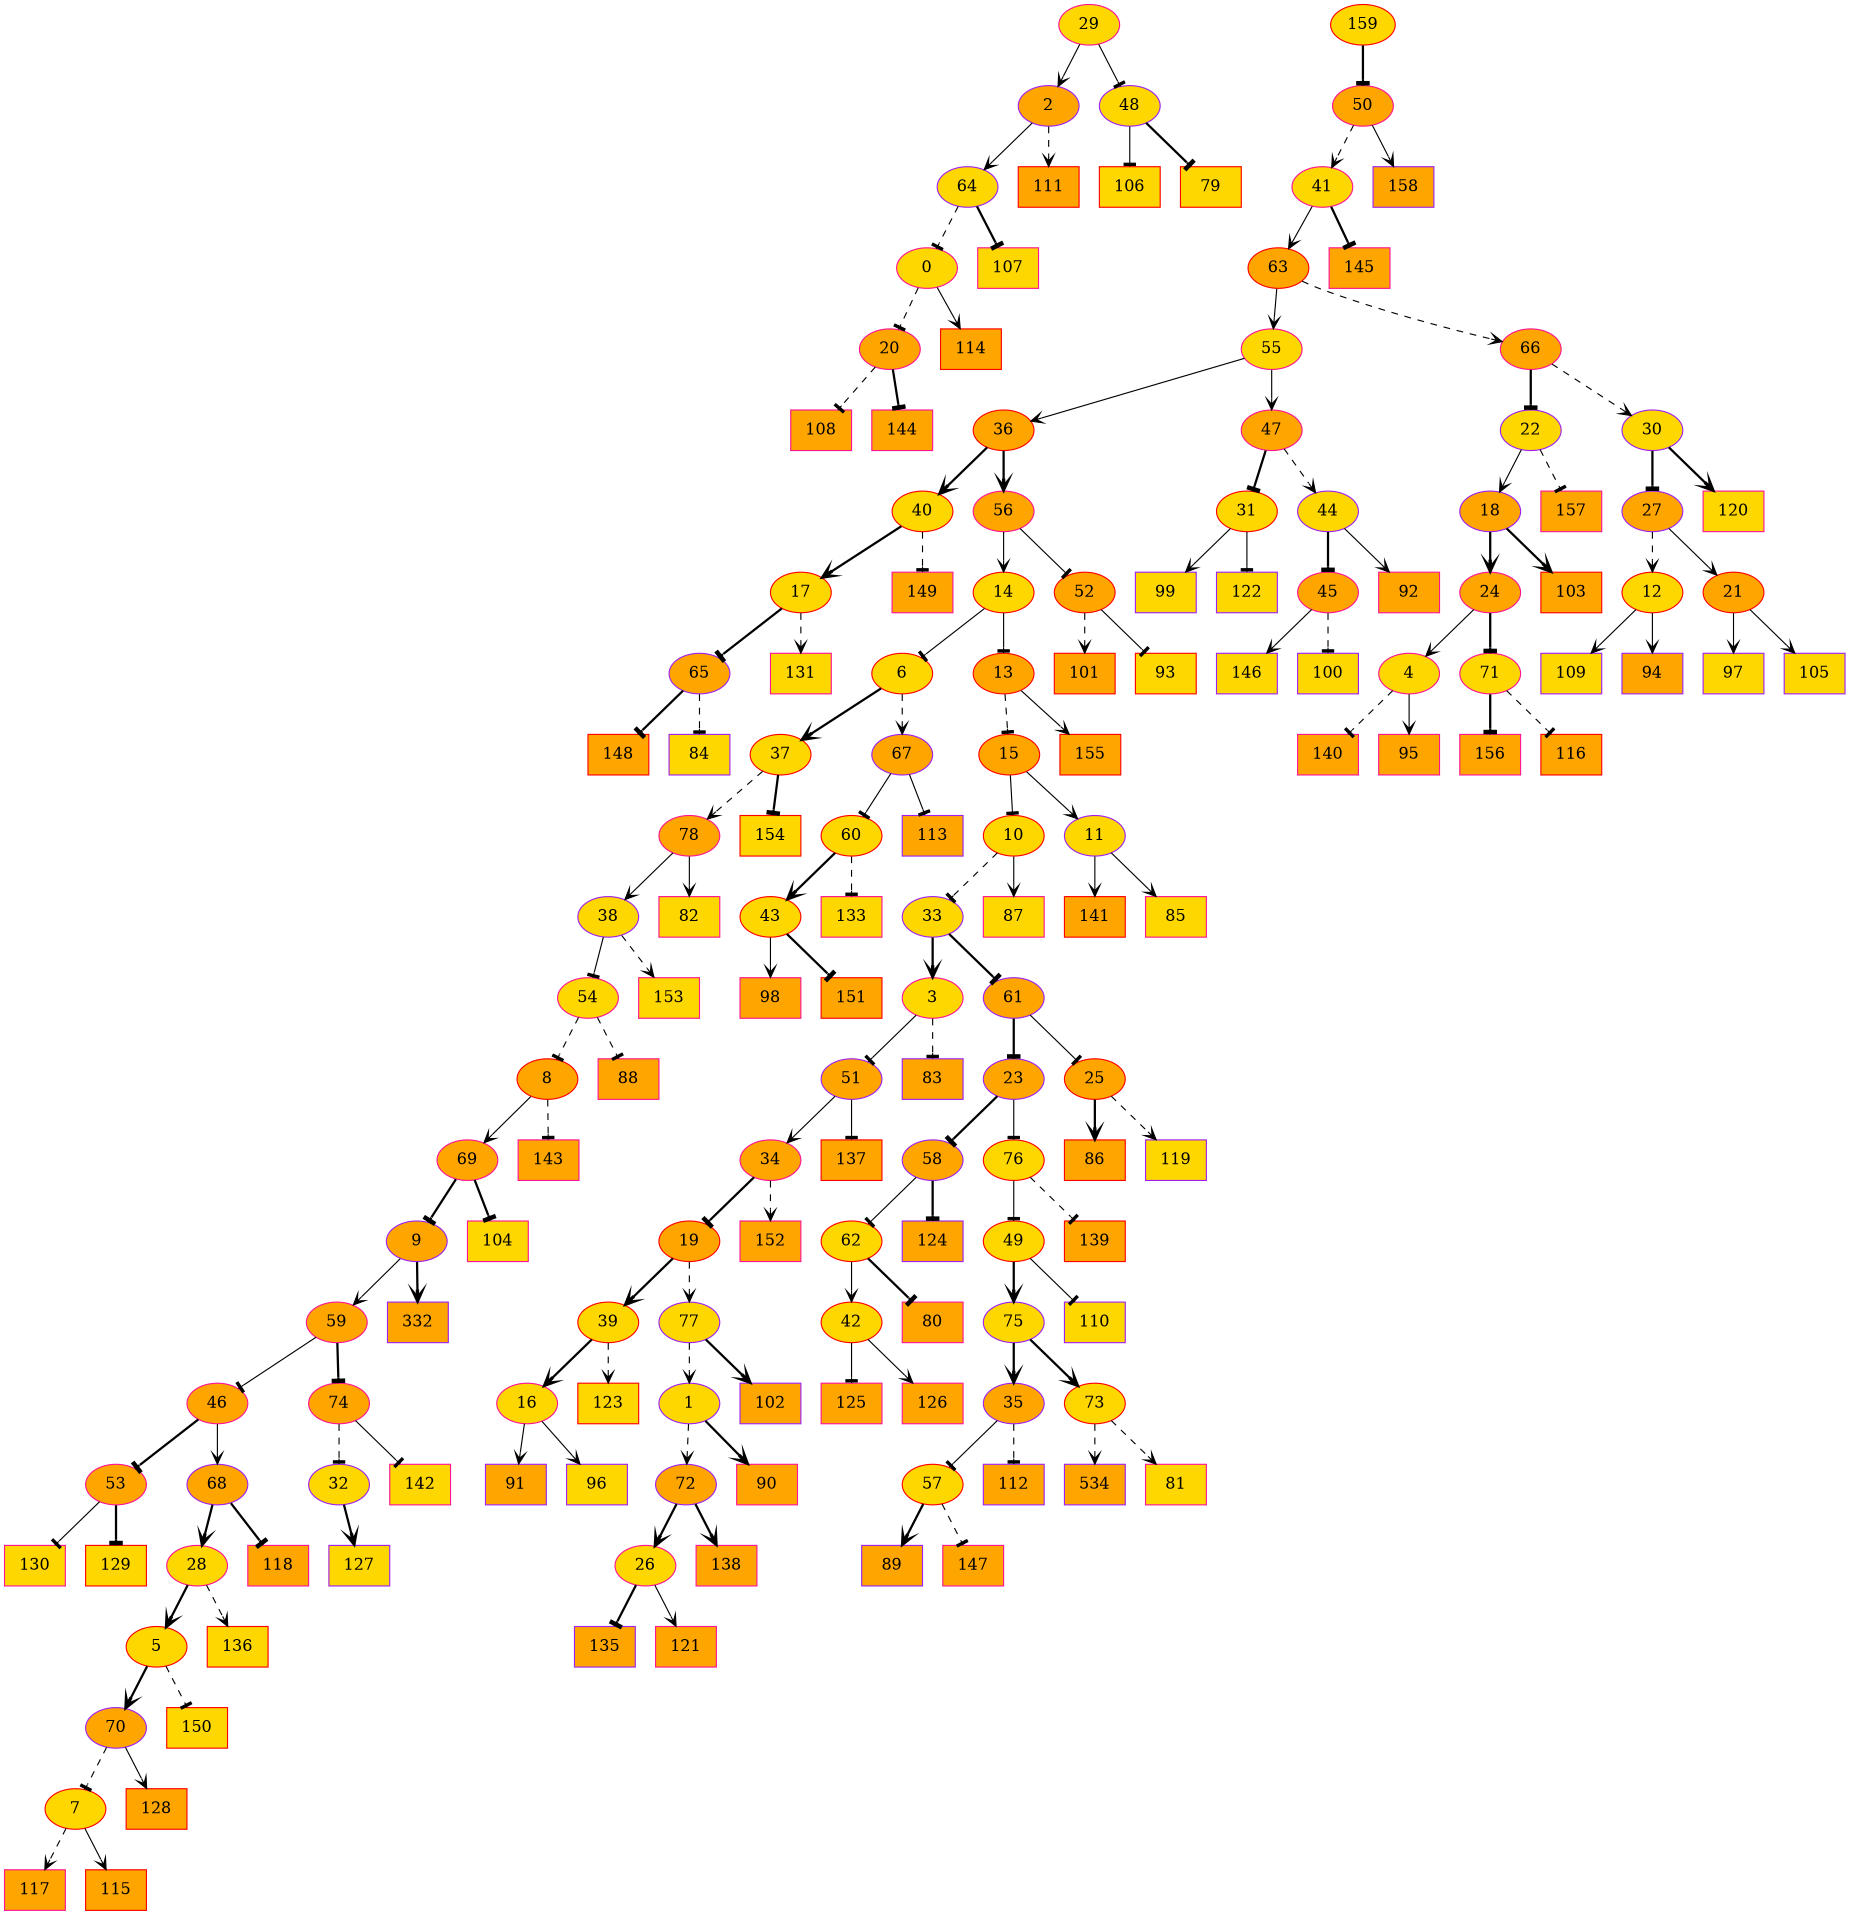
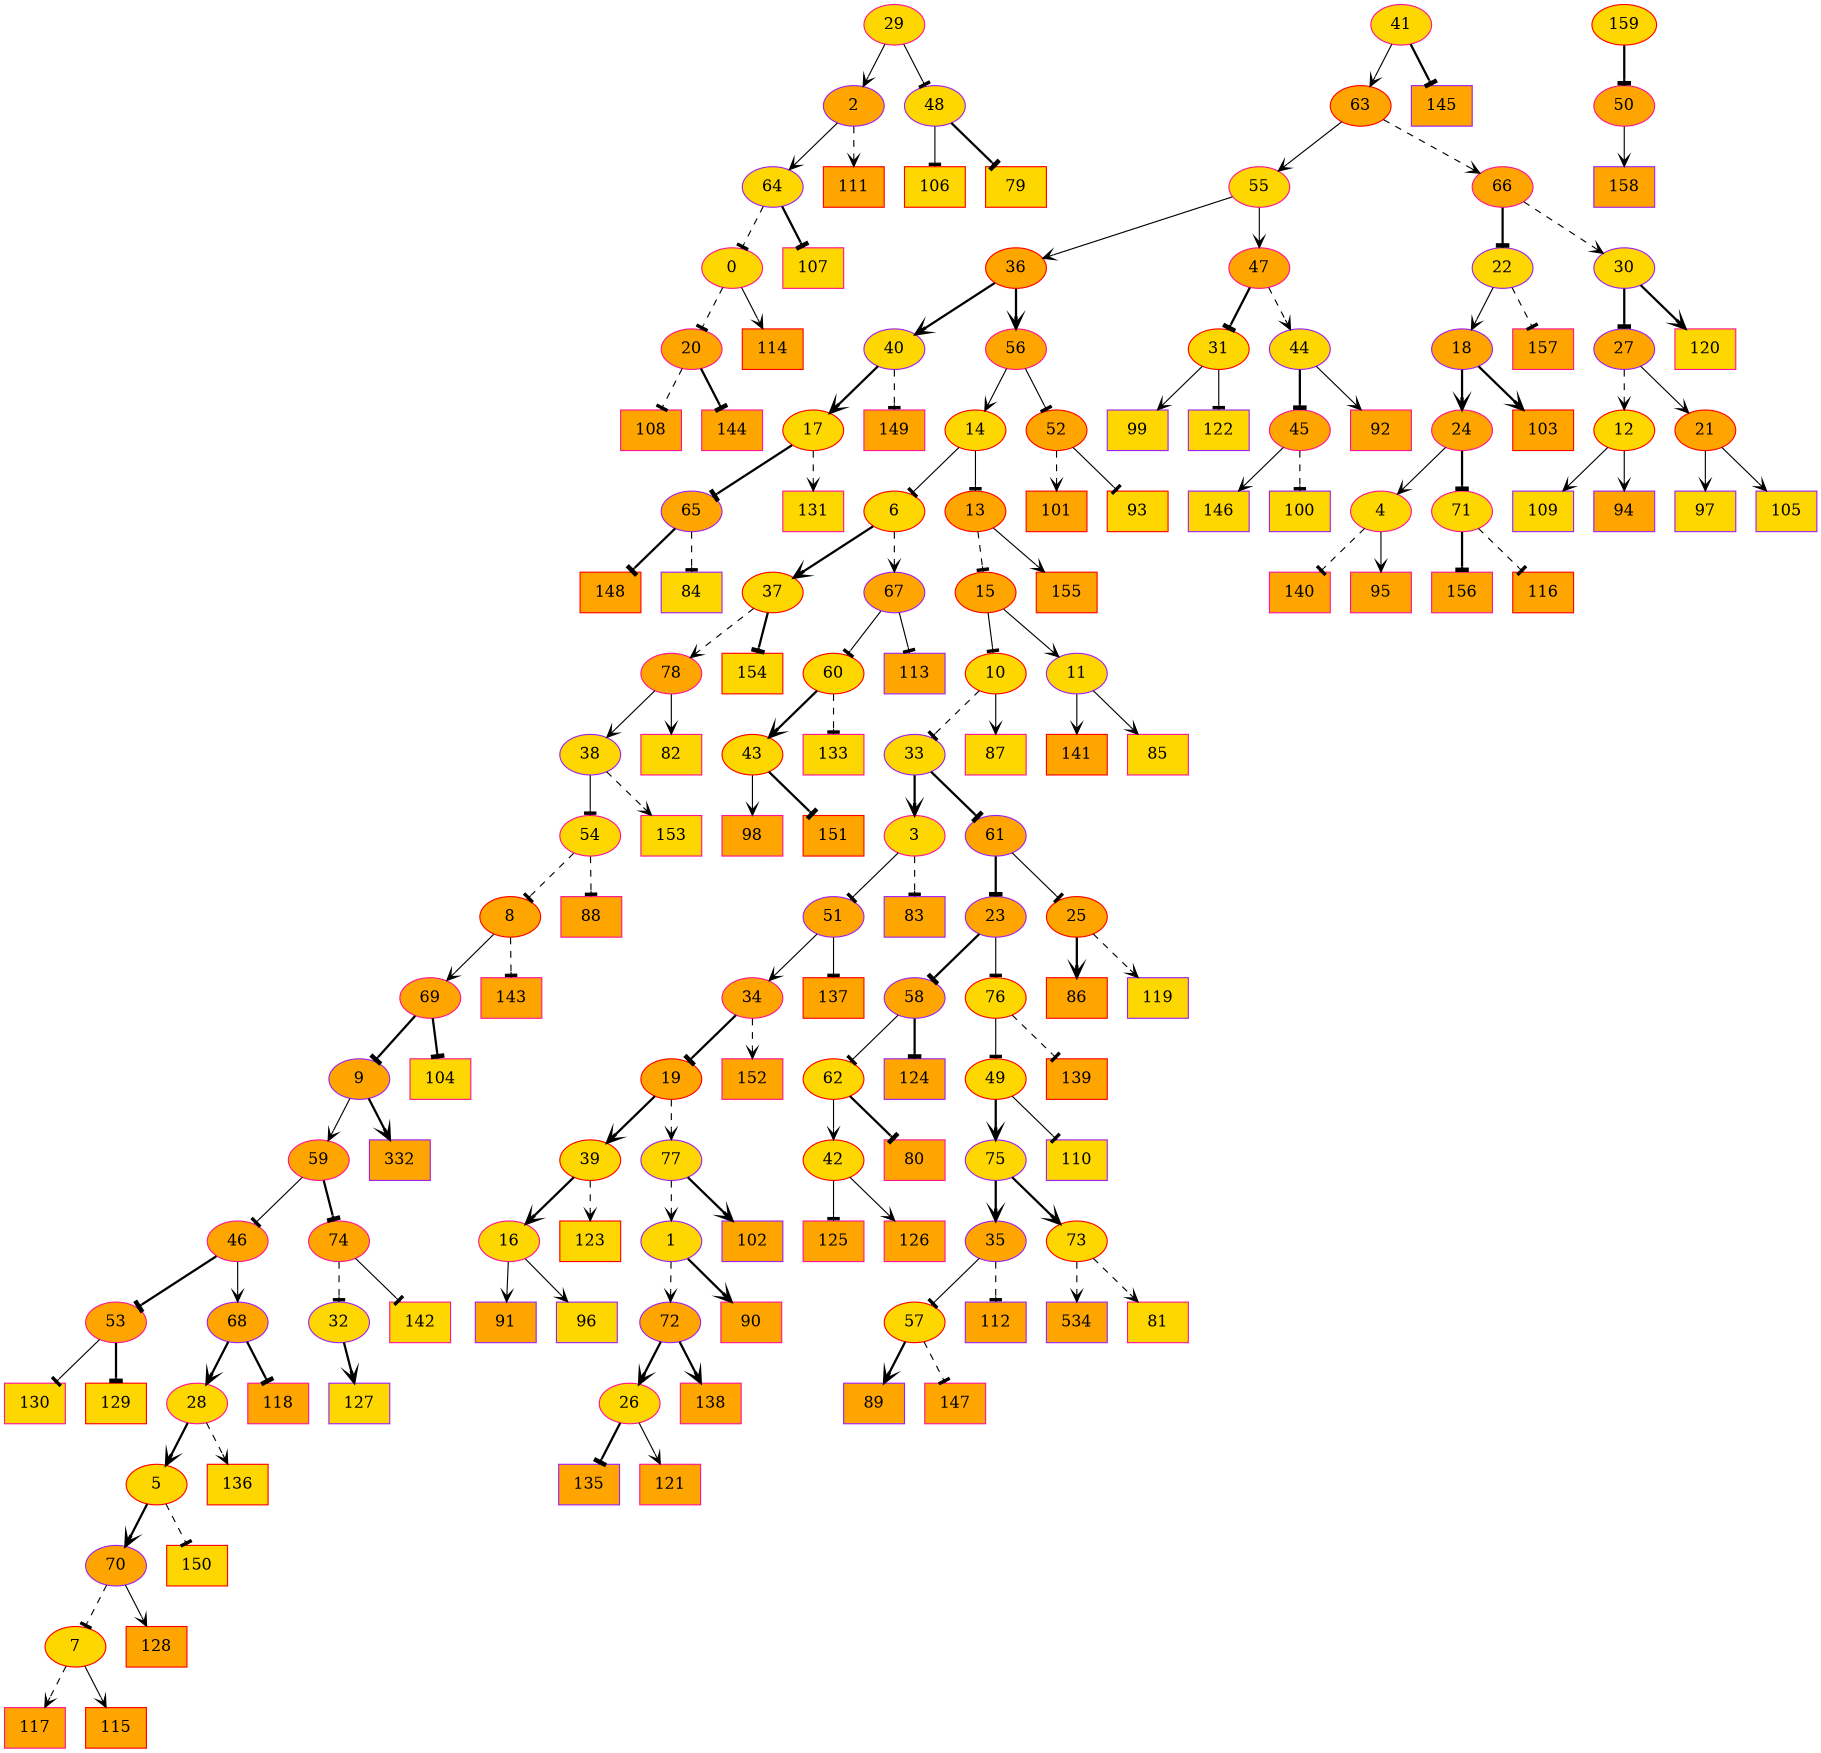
(1345, 141) -> none
(1360, 268) -> (1442, 106)
(923, 511) -> (894, 349)
